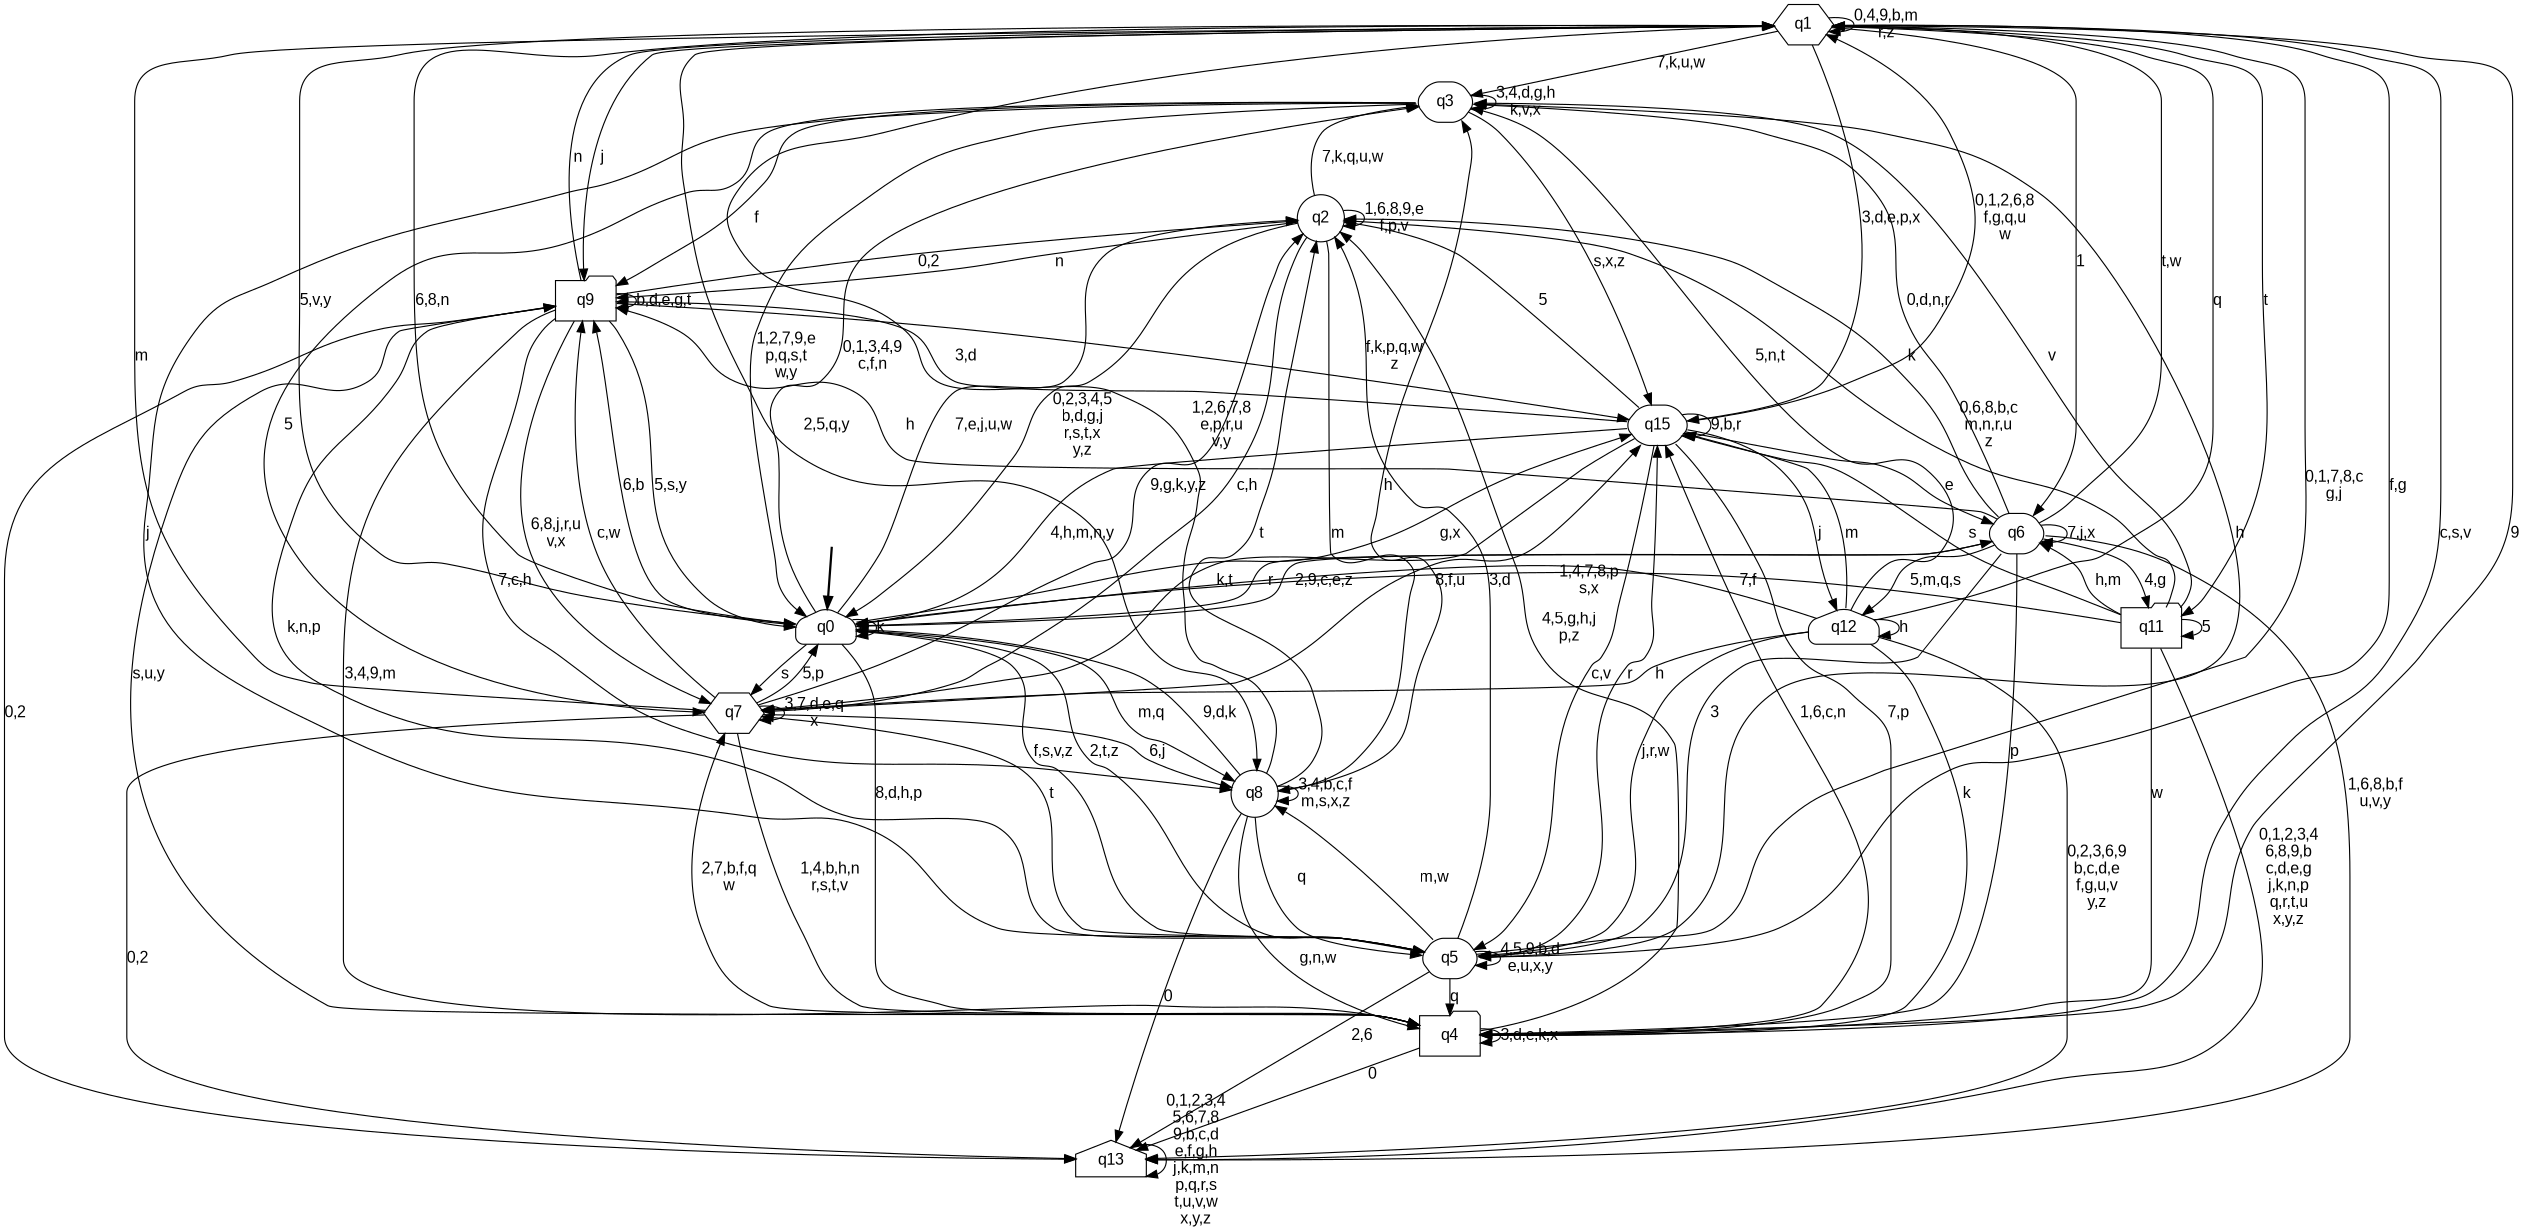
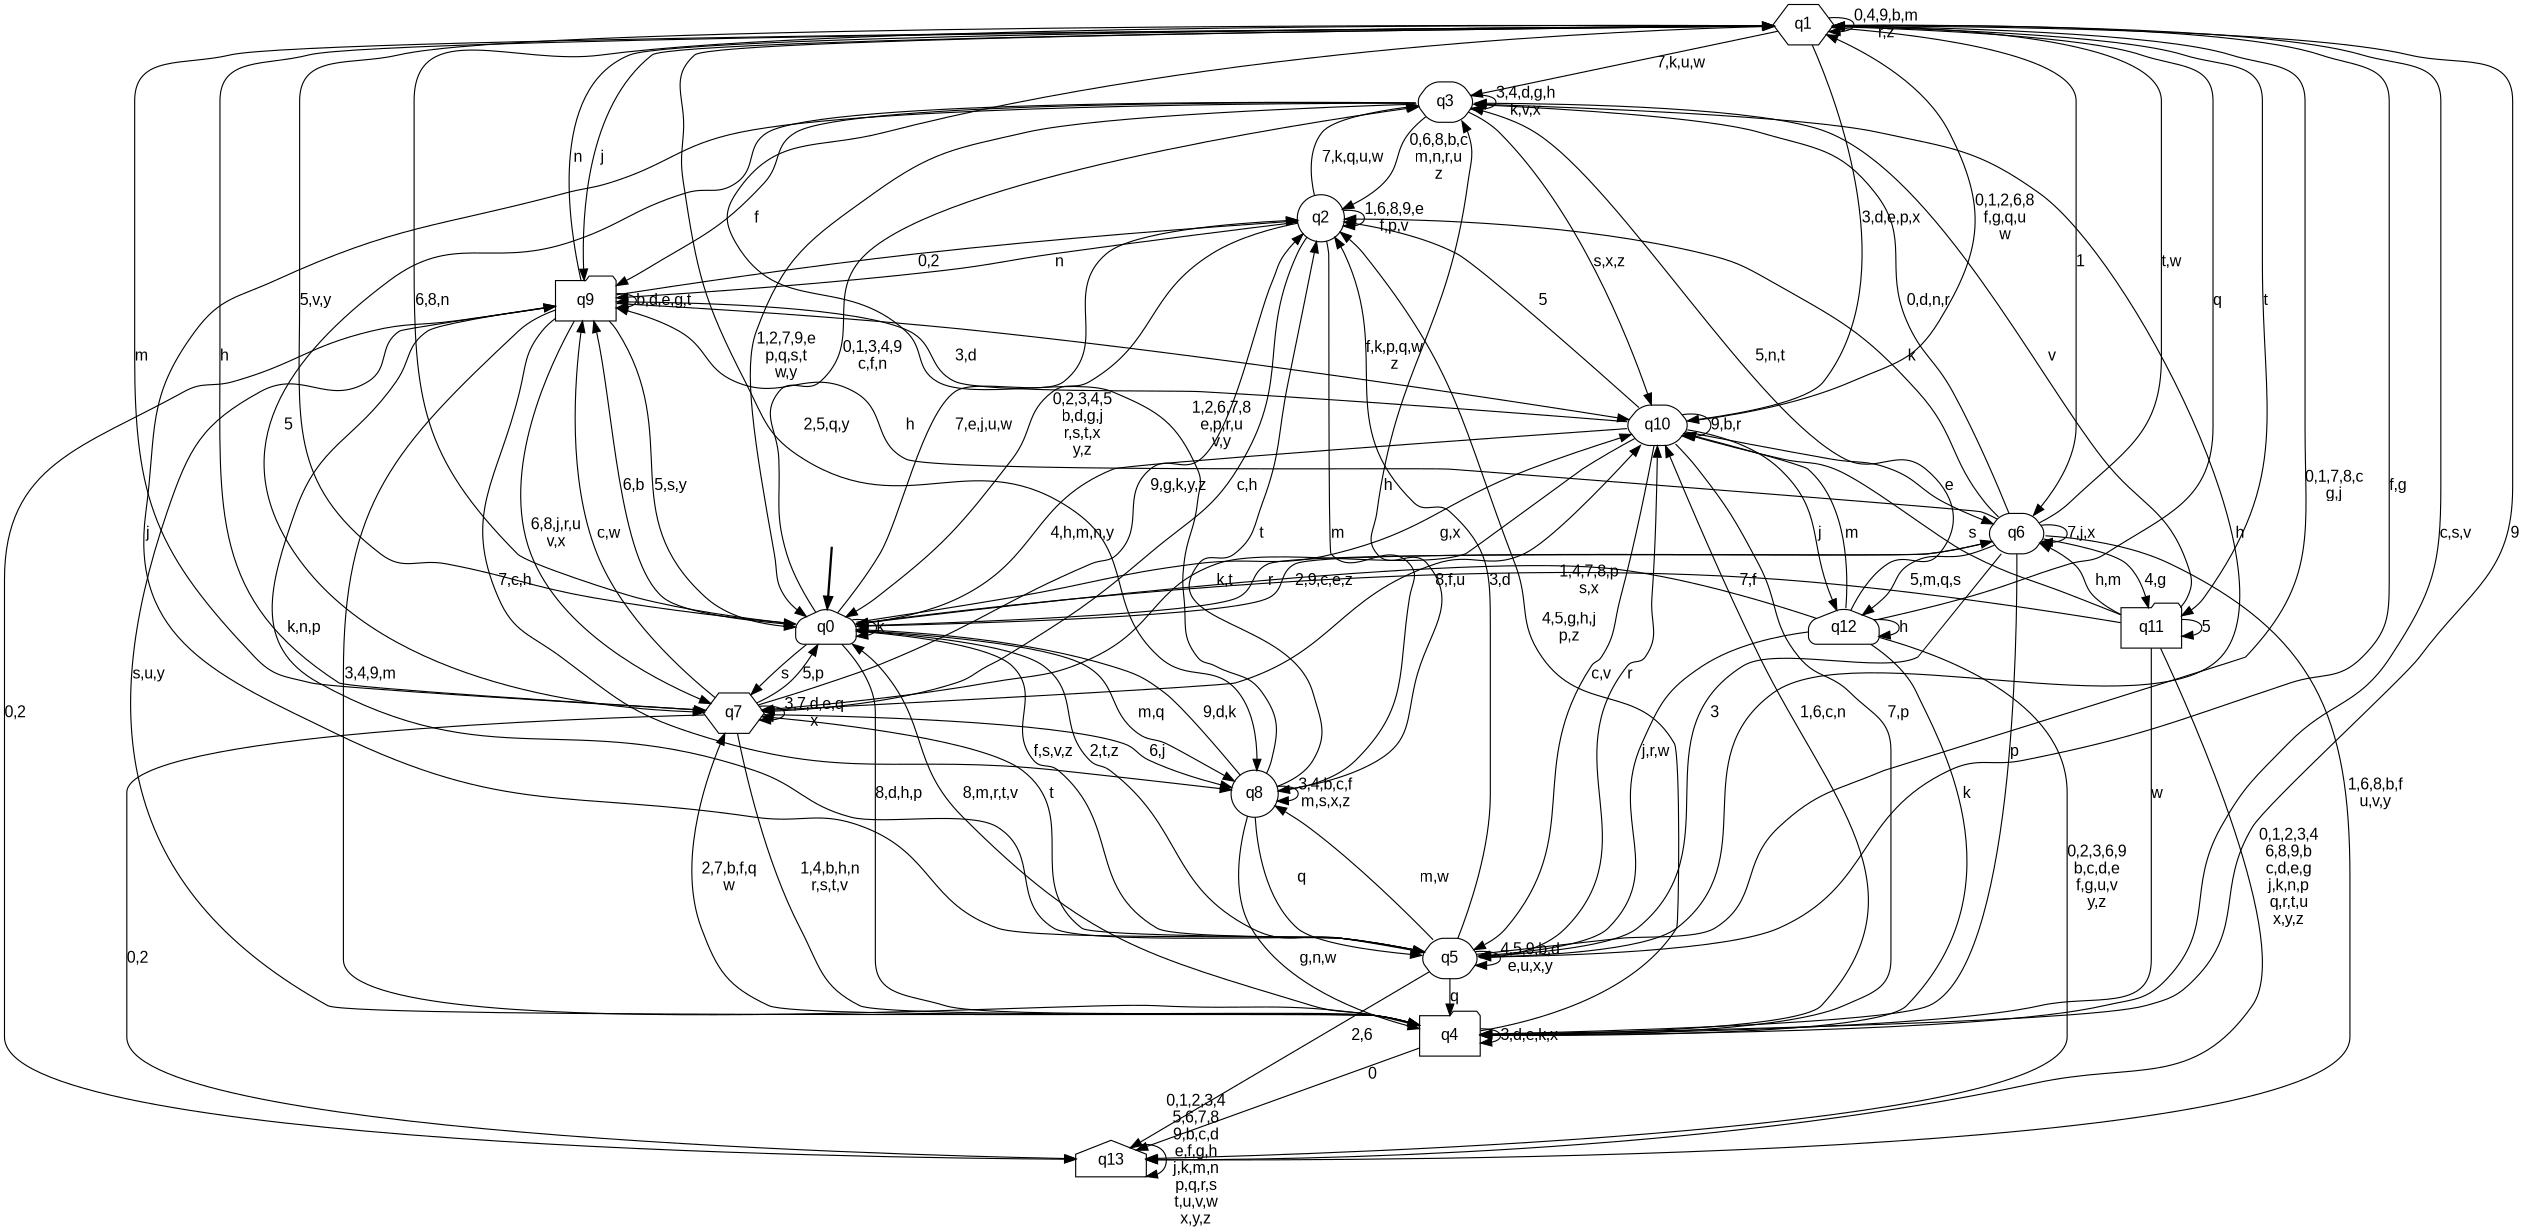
(1802, 353) -> (1395, 165)
(1658, 425) -> (1658, 425)
(1296, 691) -> (304, 56)
none -> (1084, 918)
(1173, 969) -> none
